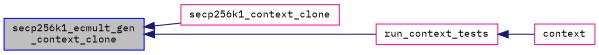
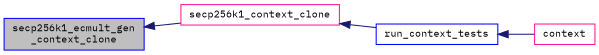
(265, 34) -> (363, 26)
(437, 34) -> (437, 34)
